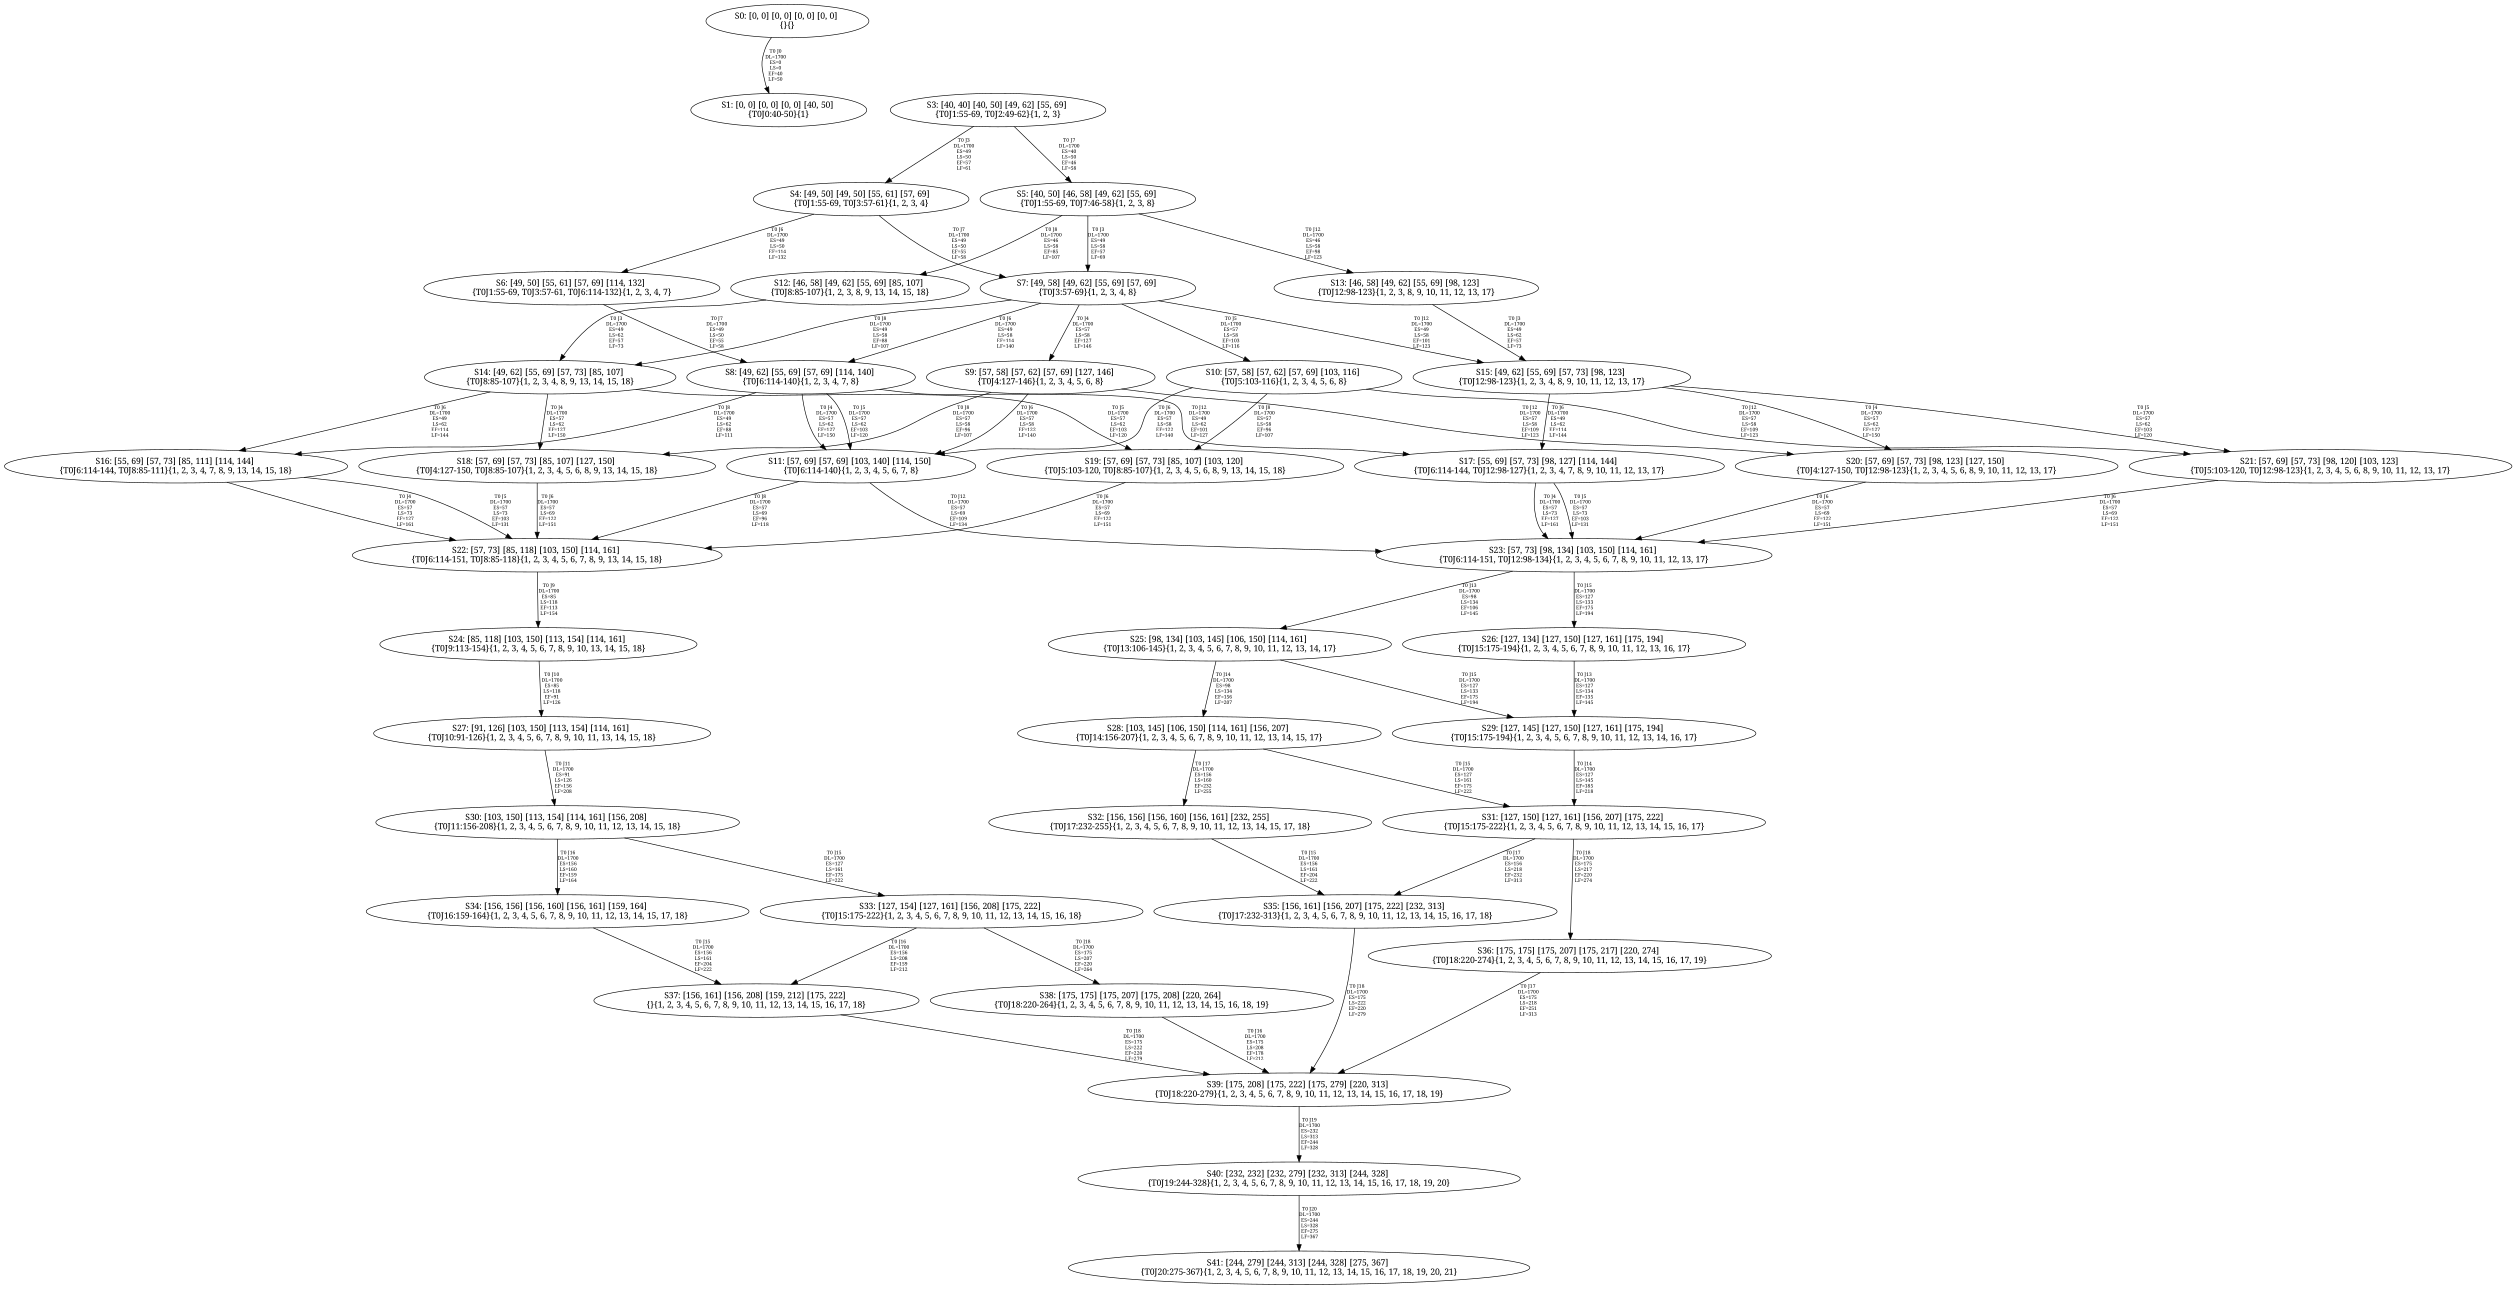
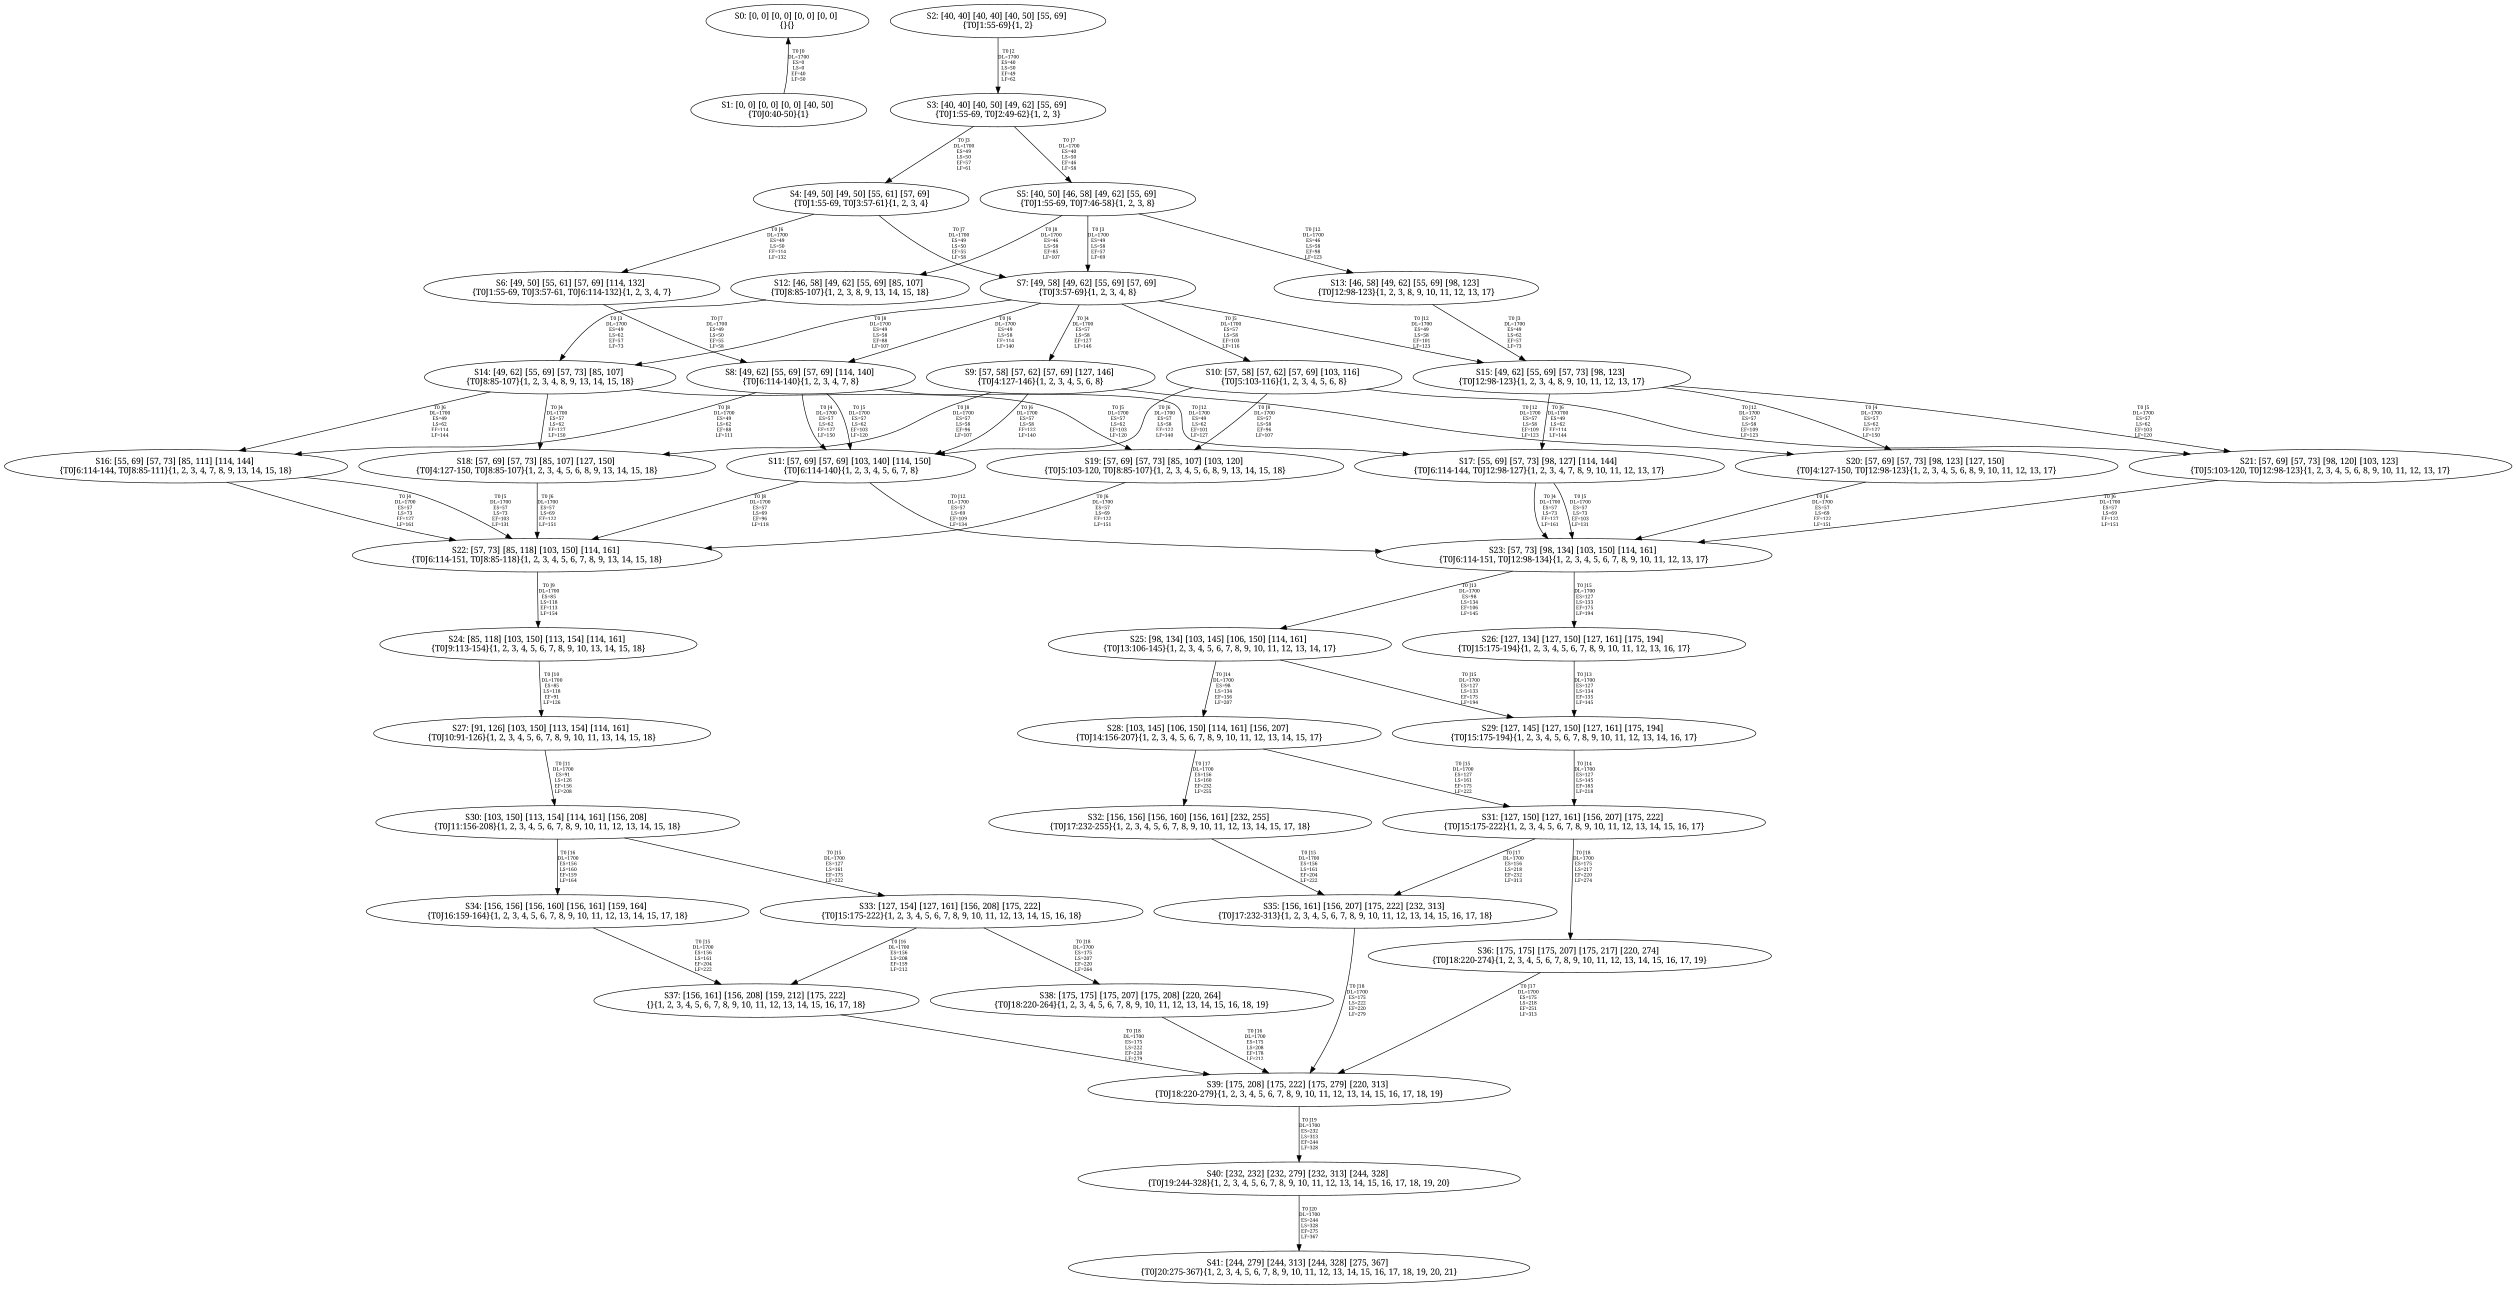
none -> (998, 21)
(762, 62) -> (788, 69)
